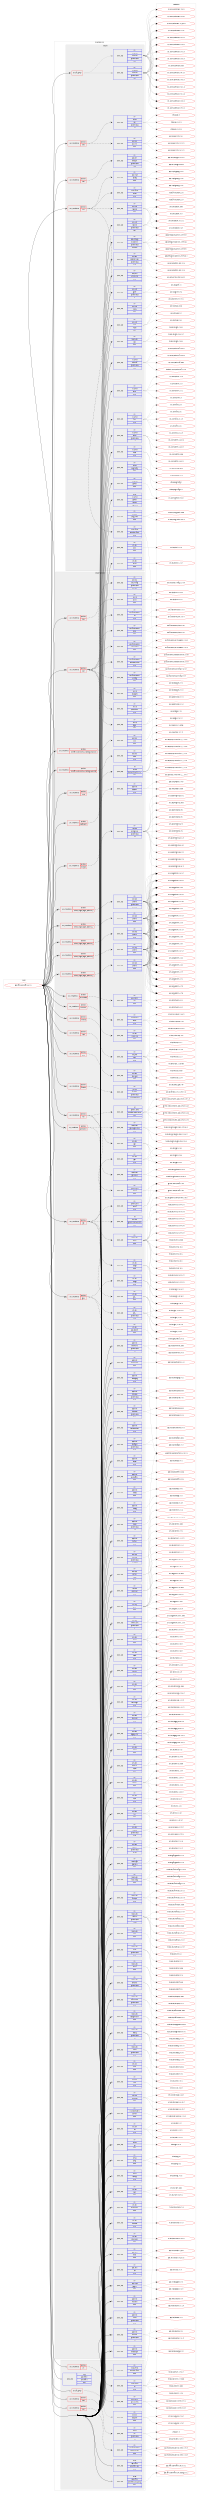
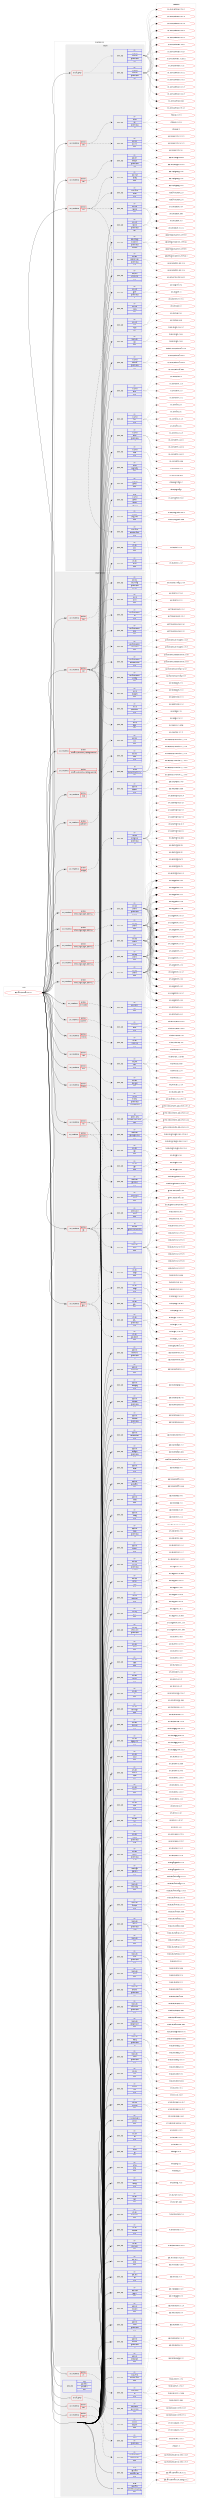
none -> (176, 796)
